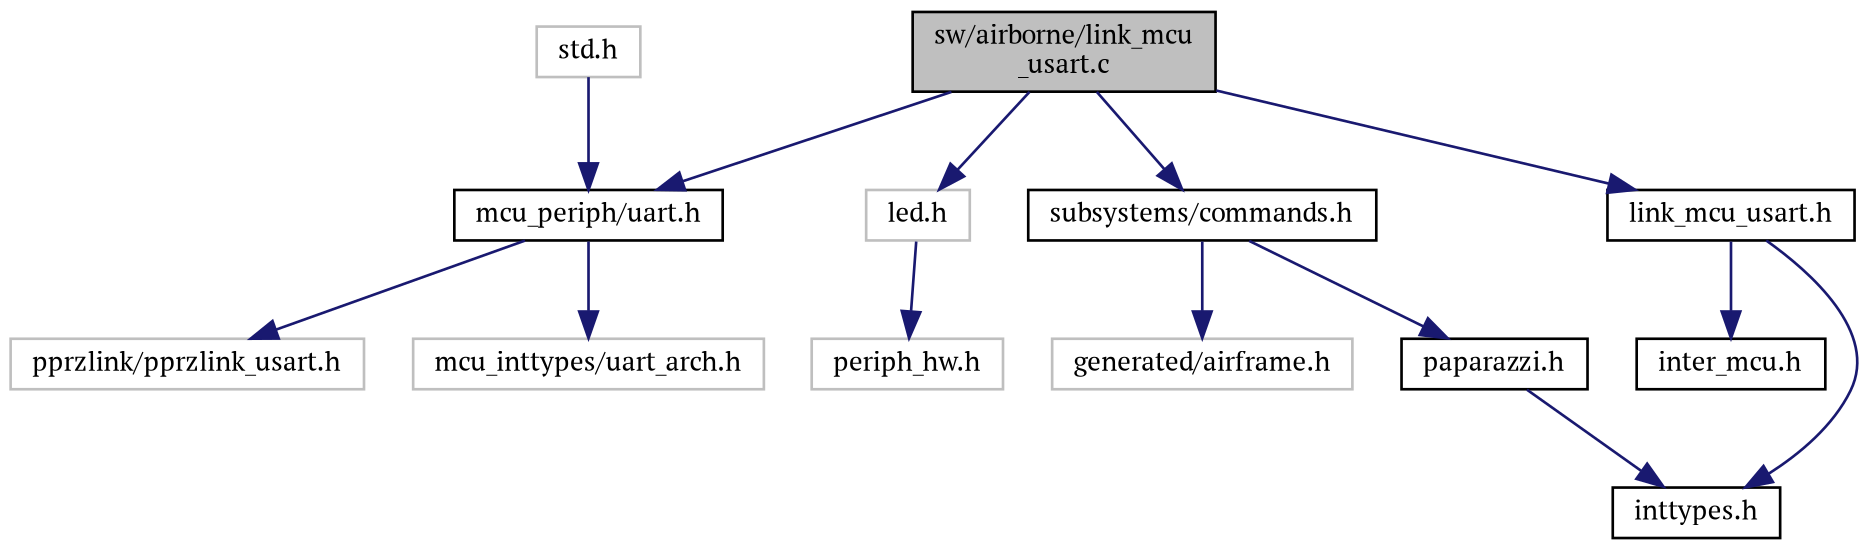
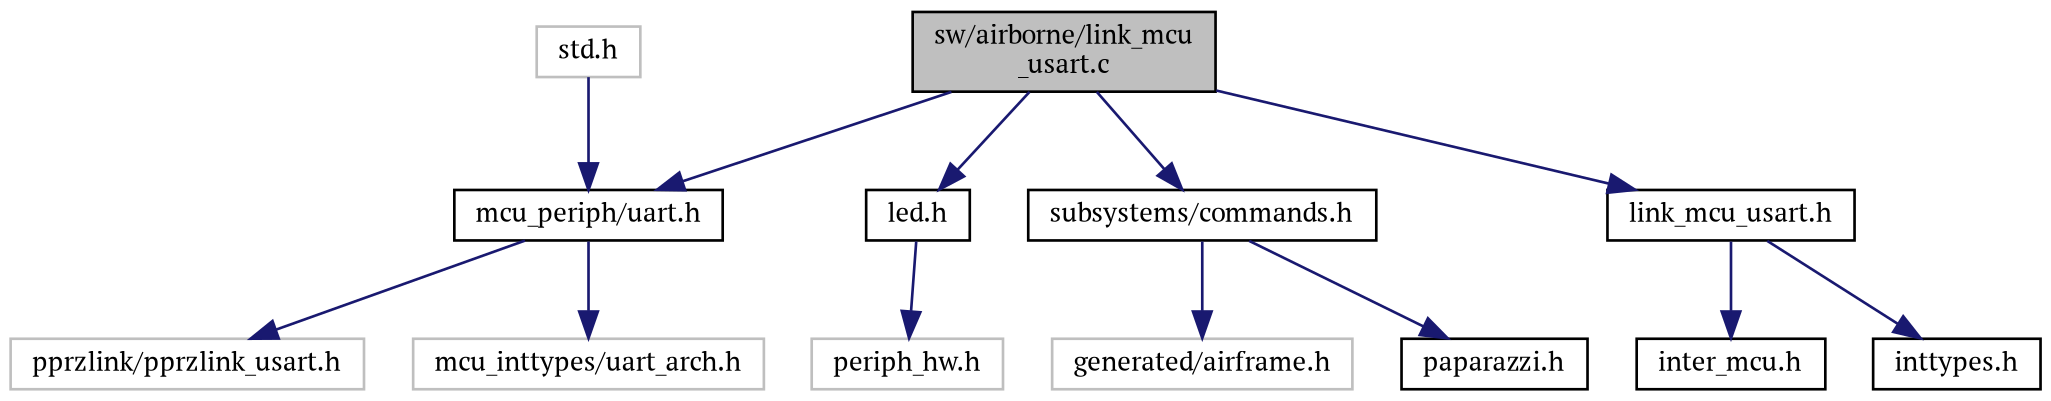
(918, 215) -> (918, 215)
(1584, 430) -> none
